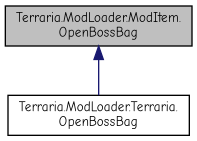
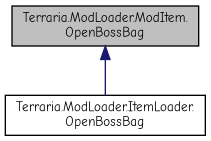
(99, 115) -> (105, 115)
